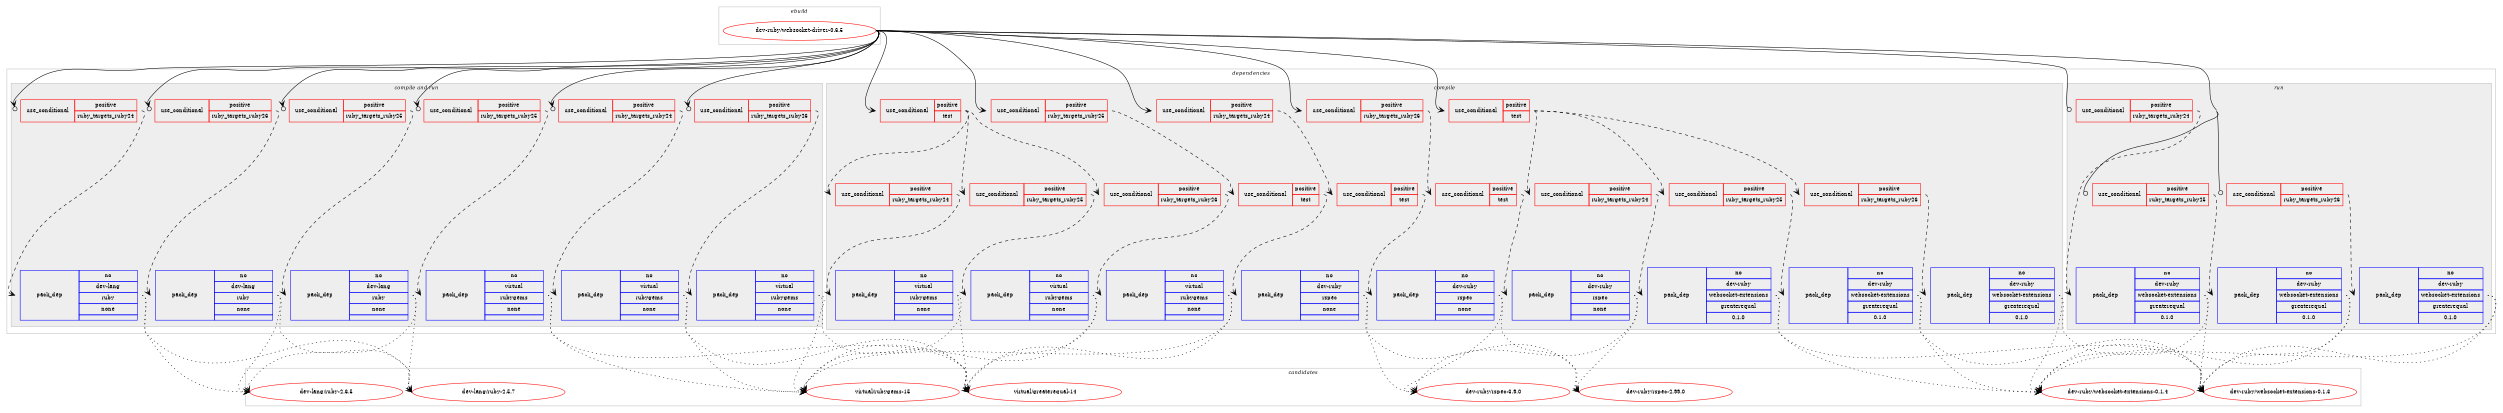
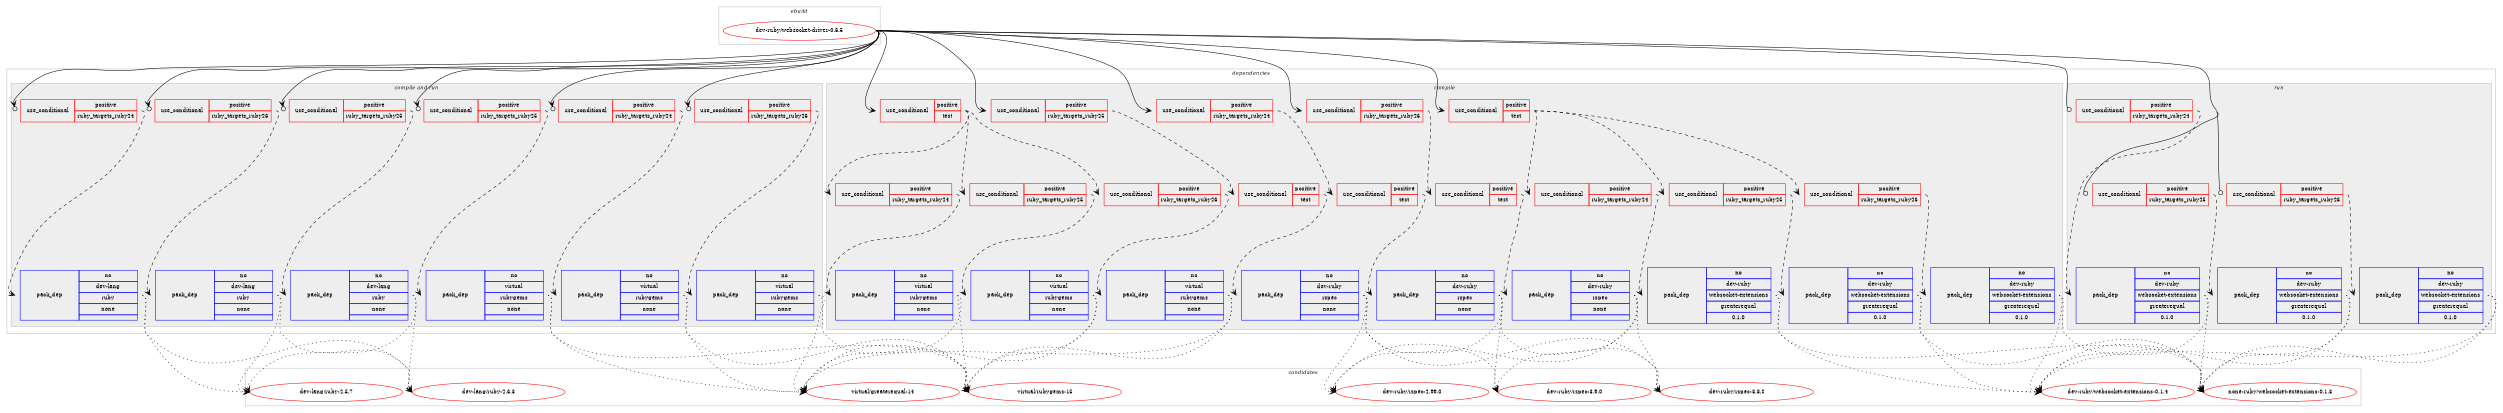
(326, 392) -> (489, 392)
none -> (1737, 392)
(2280, 392) -> (2280, 392)
